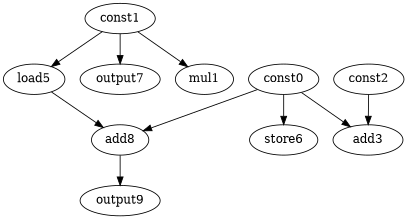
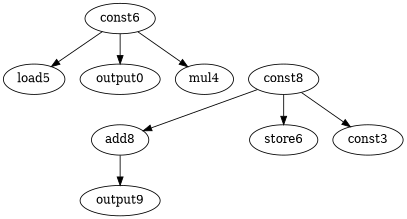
(120, 19) -> (120, 19)
(120, 79) -> (120, 79)
(204, 79) -> (204, 79)
(284, 79) -> (284, 79)
(369, 79) -> none
(74, 107) -> none
(368, 140) -> (368, 140)
